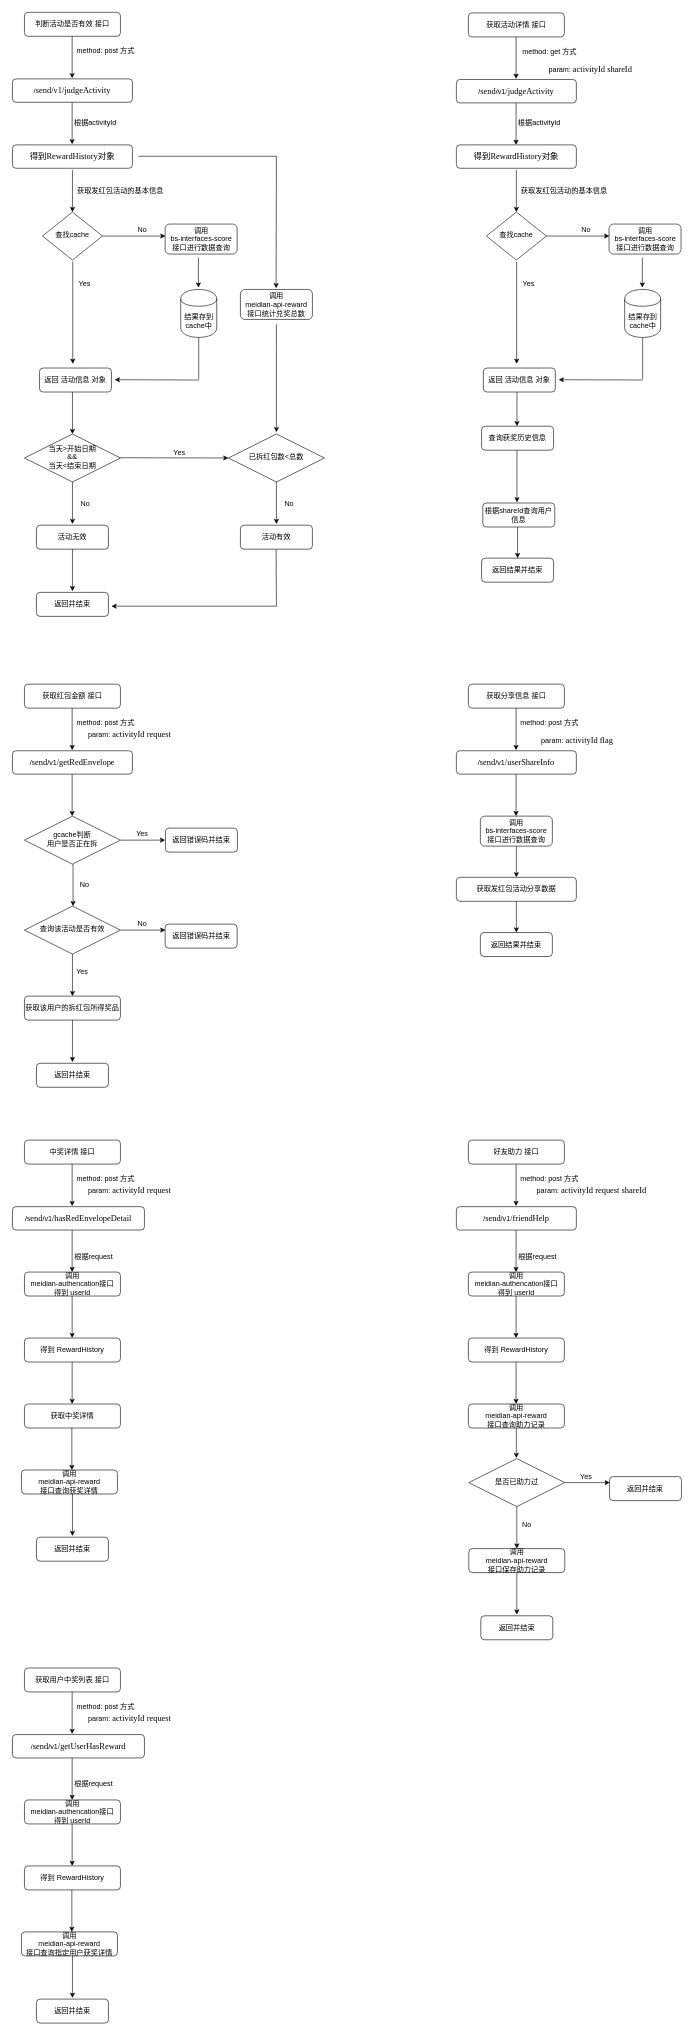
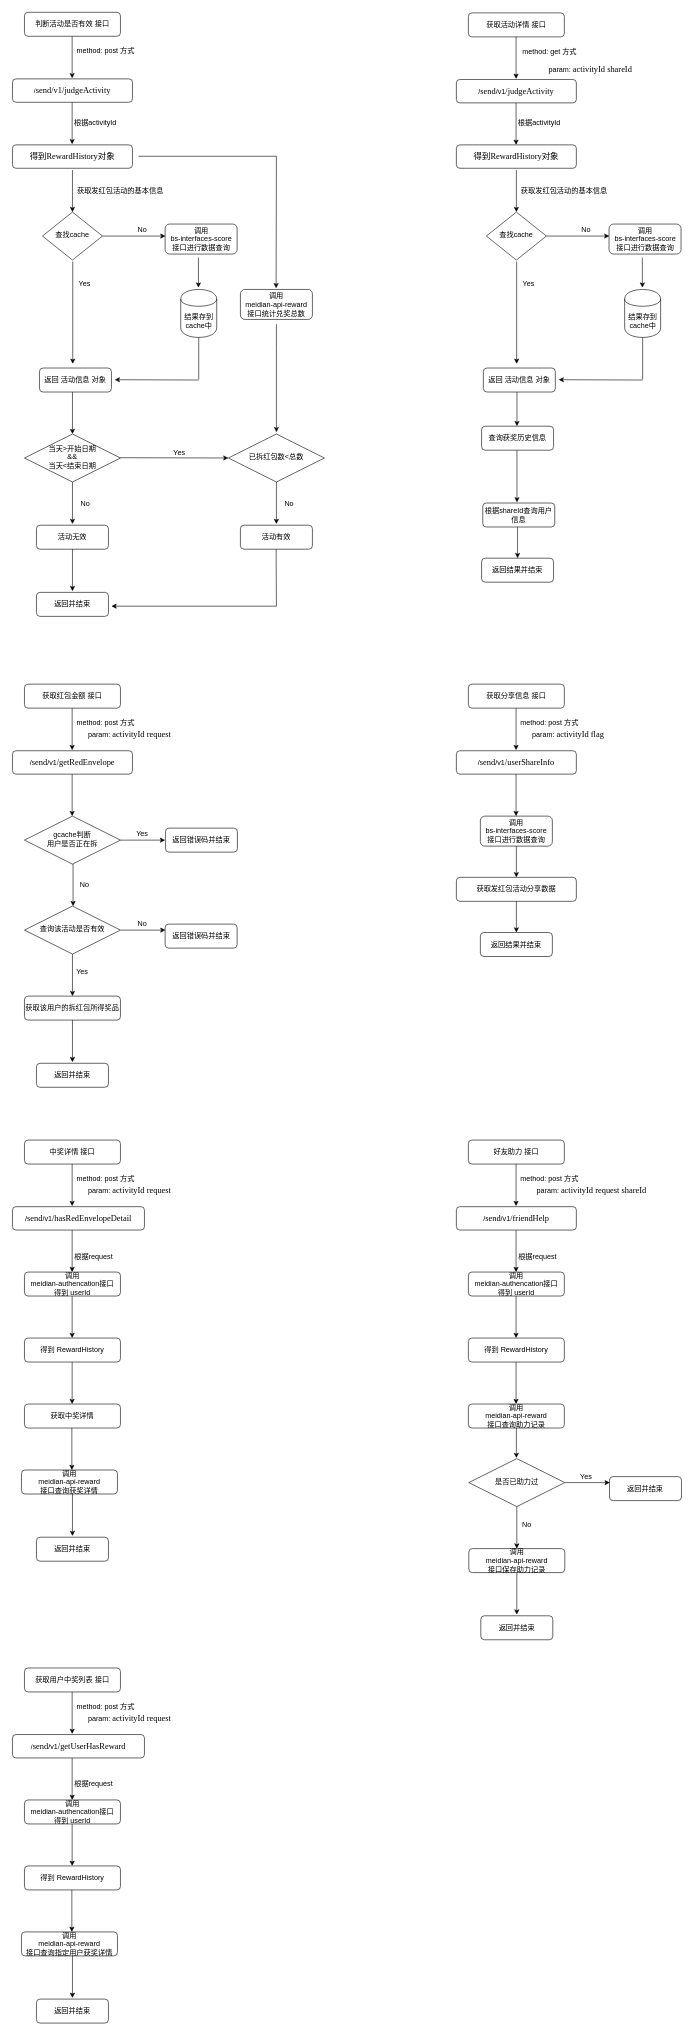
(577, 741) -> (568, 735)
